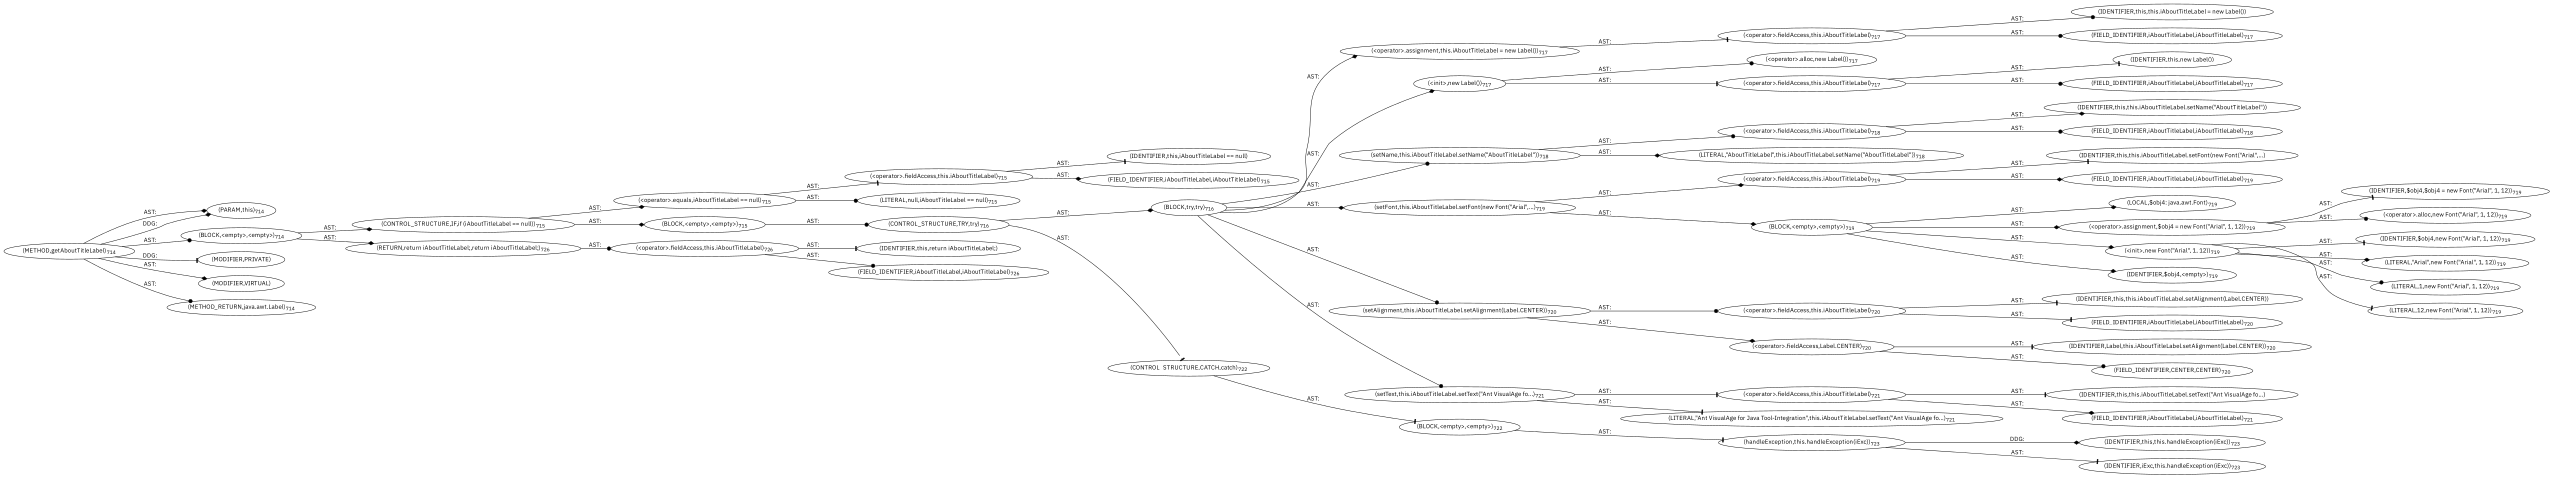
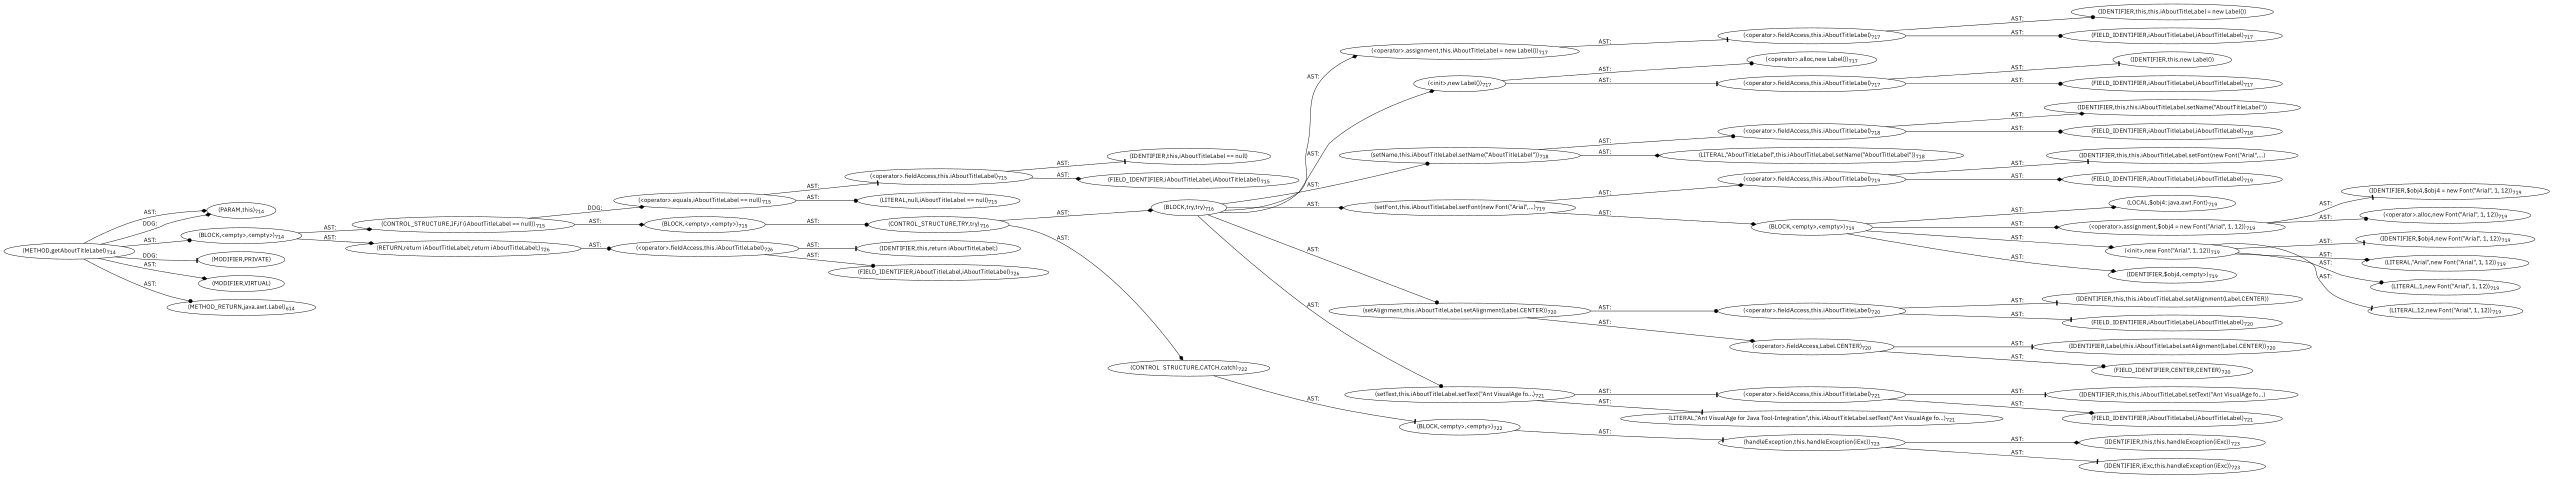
(596, 208) -> (596, 208)
(1106, 274) -> (1106, 274)
(290, 307) -> (290, 307)
(2018, 439) -> (2018, 439)
